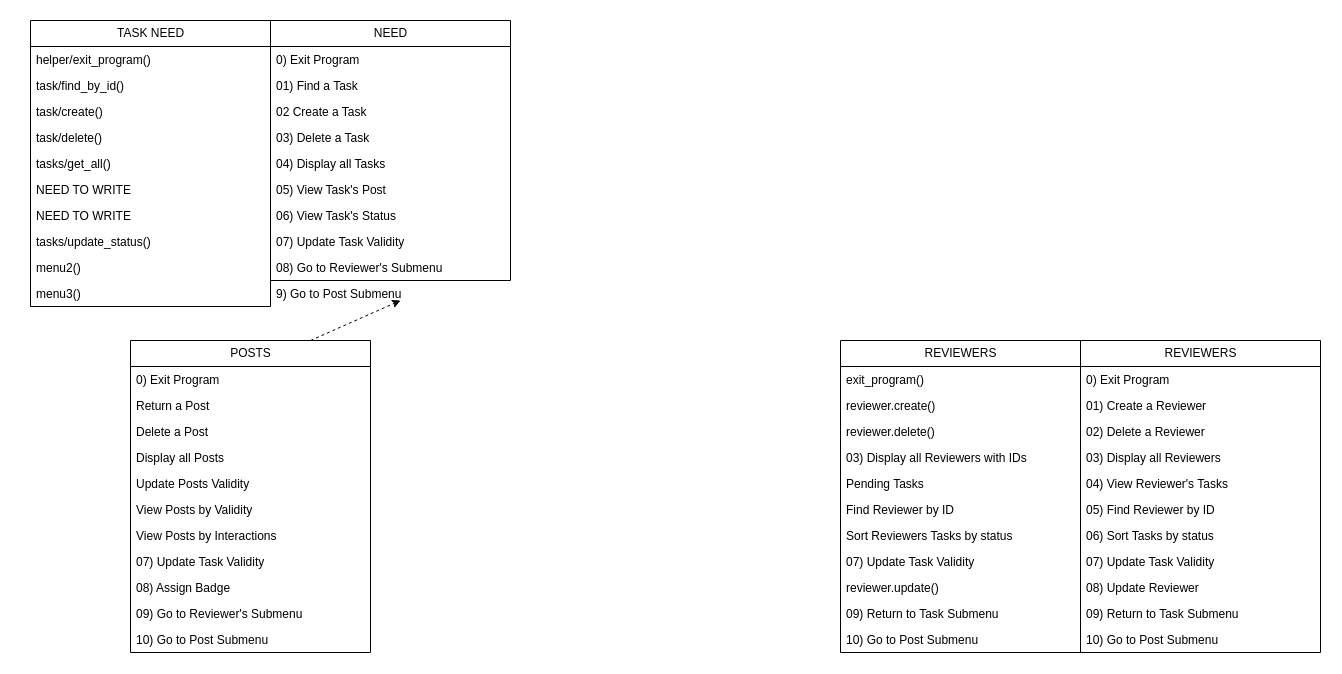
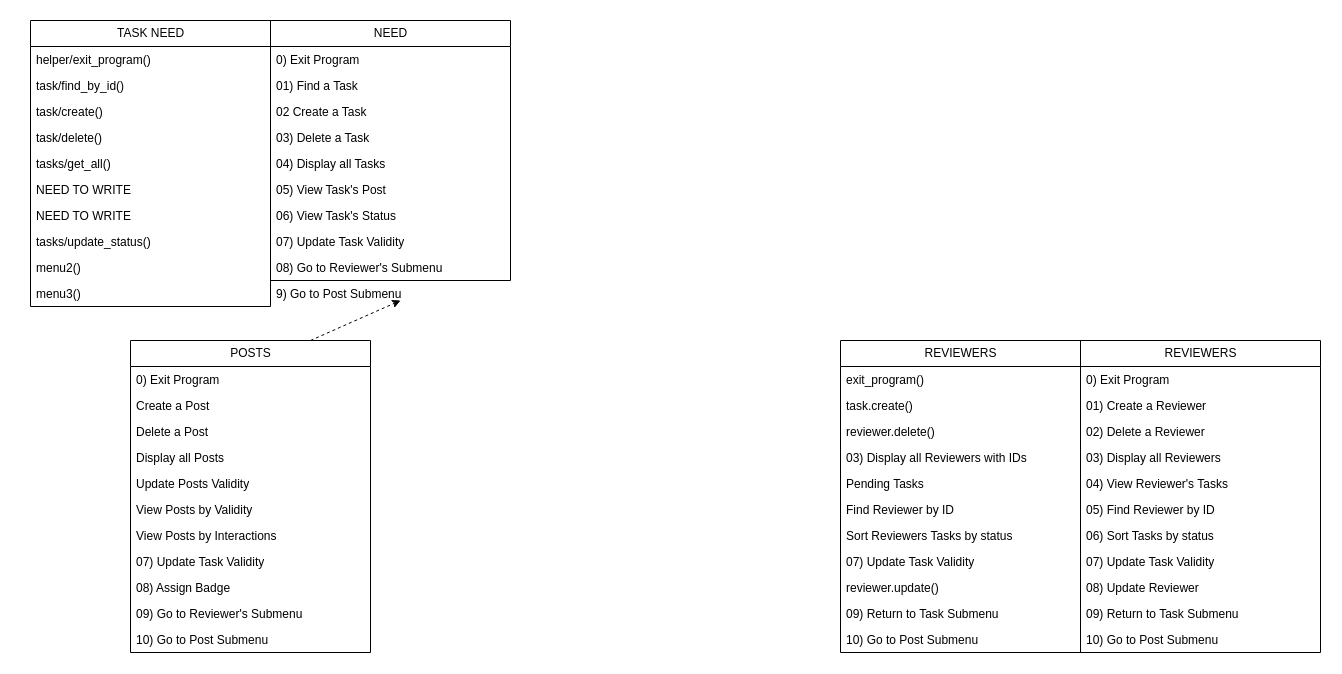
(177, 407) -> (177, 407)
(901, 407) -> (889, 407)
